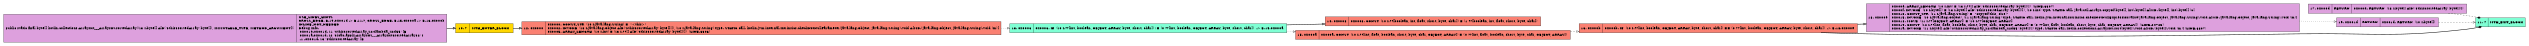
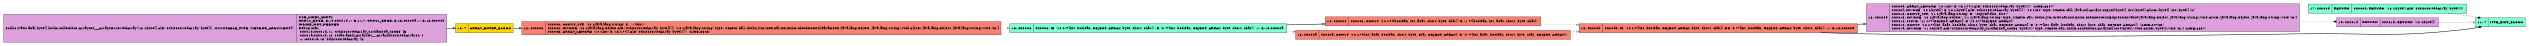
(2387, 9) -> (2387, 9)
(2317, 21) -> (2317, 21)
none -> (1559, 24)
(491, 28) -> (491, 28)
